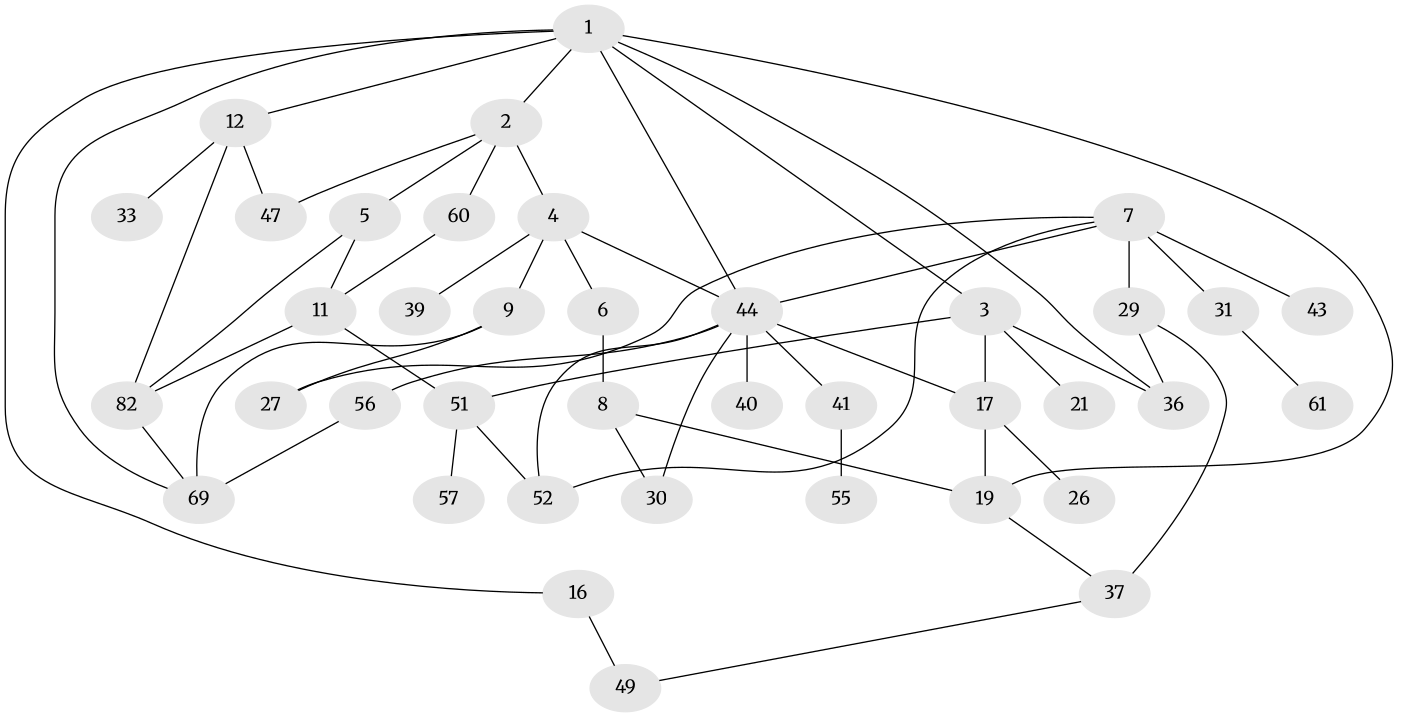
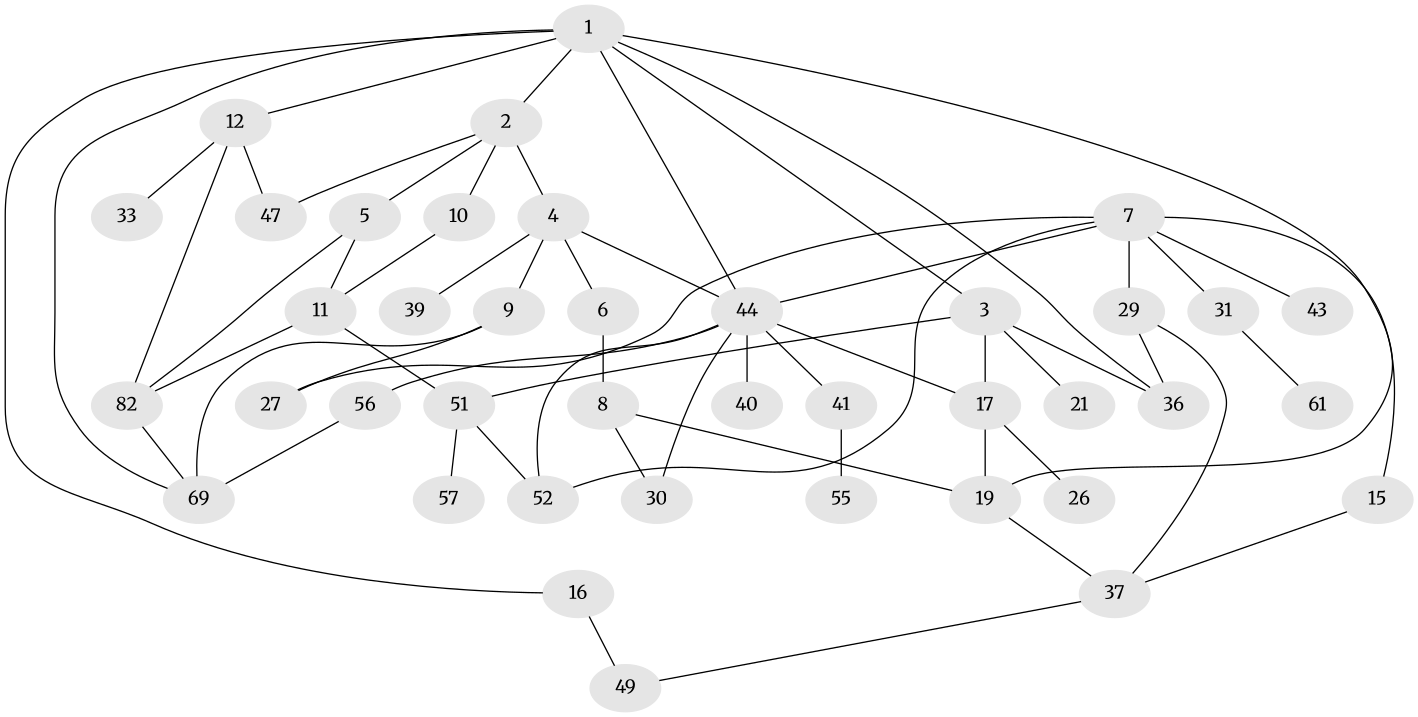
(459, 217) -> (459, 217)
none -> (1378, 500)
